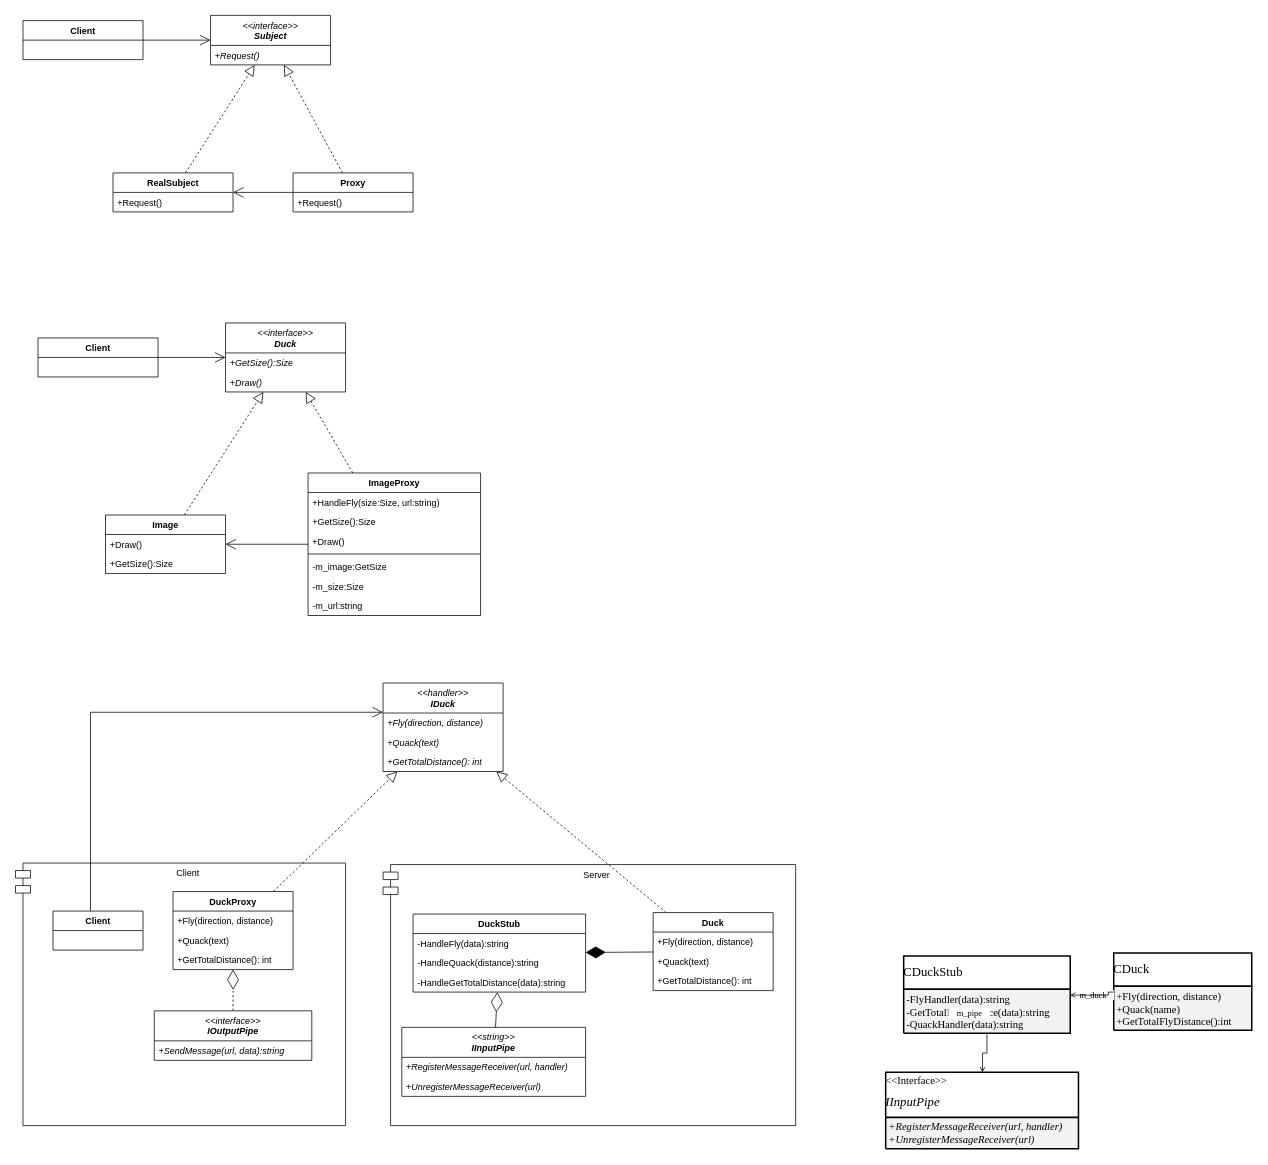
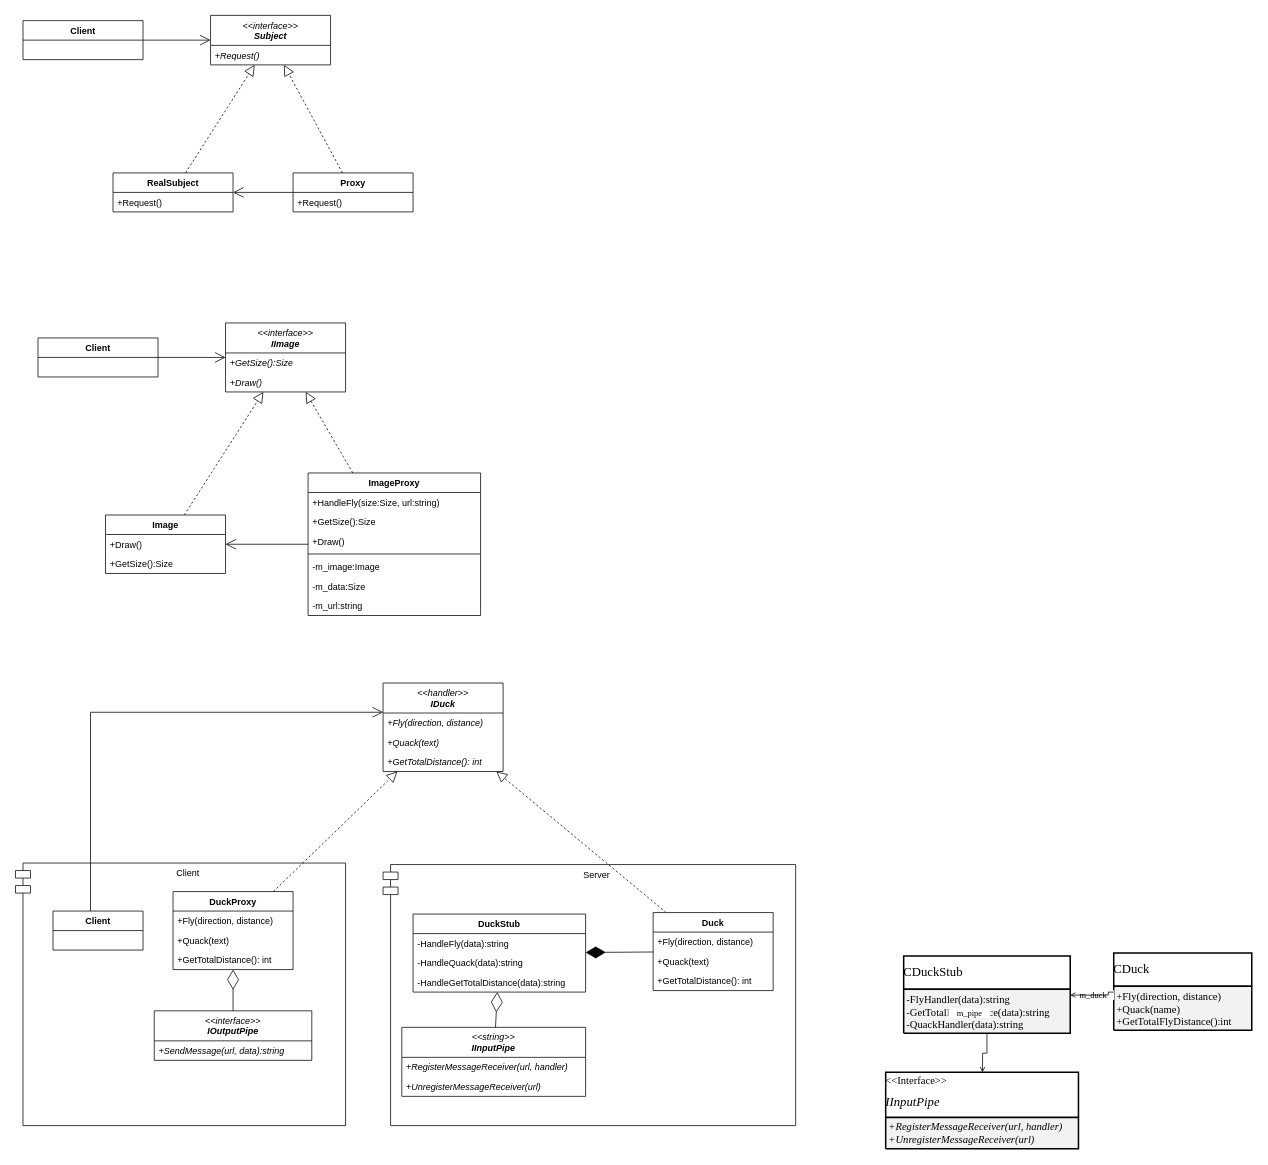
(285, 339) -> (285, 339)
(349, 568) -> (345, 568)
(339, 587) -> (340, 587)
(486, 964) -> (477, 964)
(233, 999) -> (233, 999)
